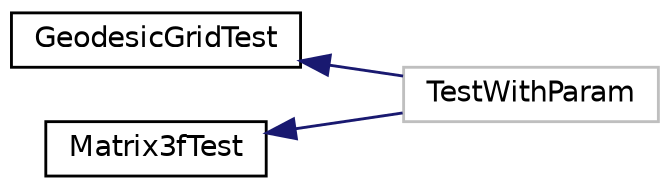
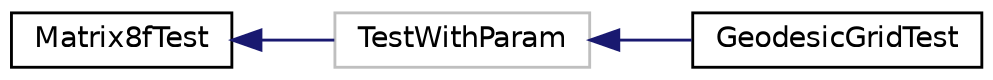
(366, 71) -> (655, 40)
(156, 149) -> (122, 40)
